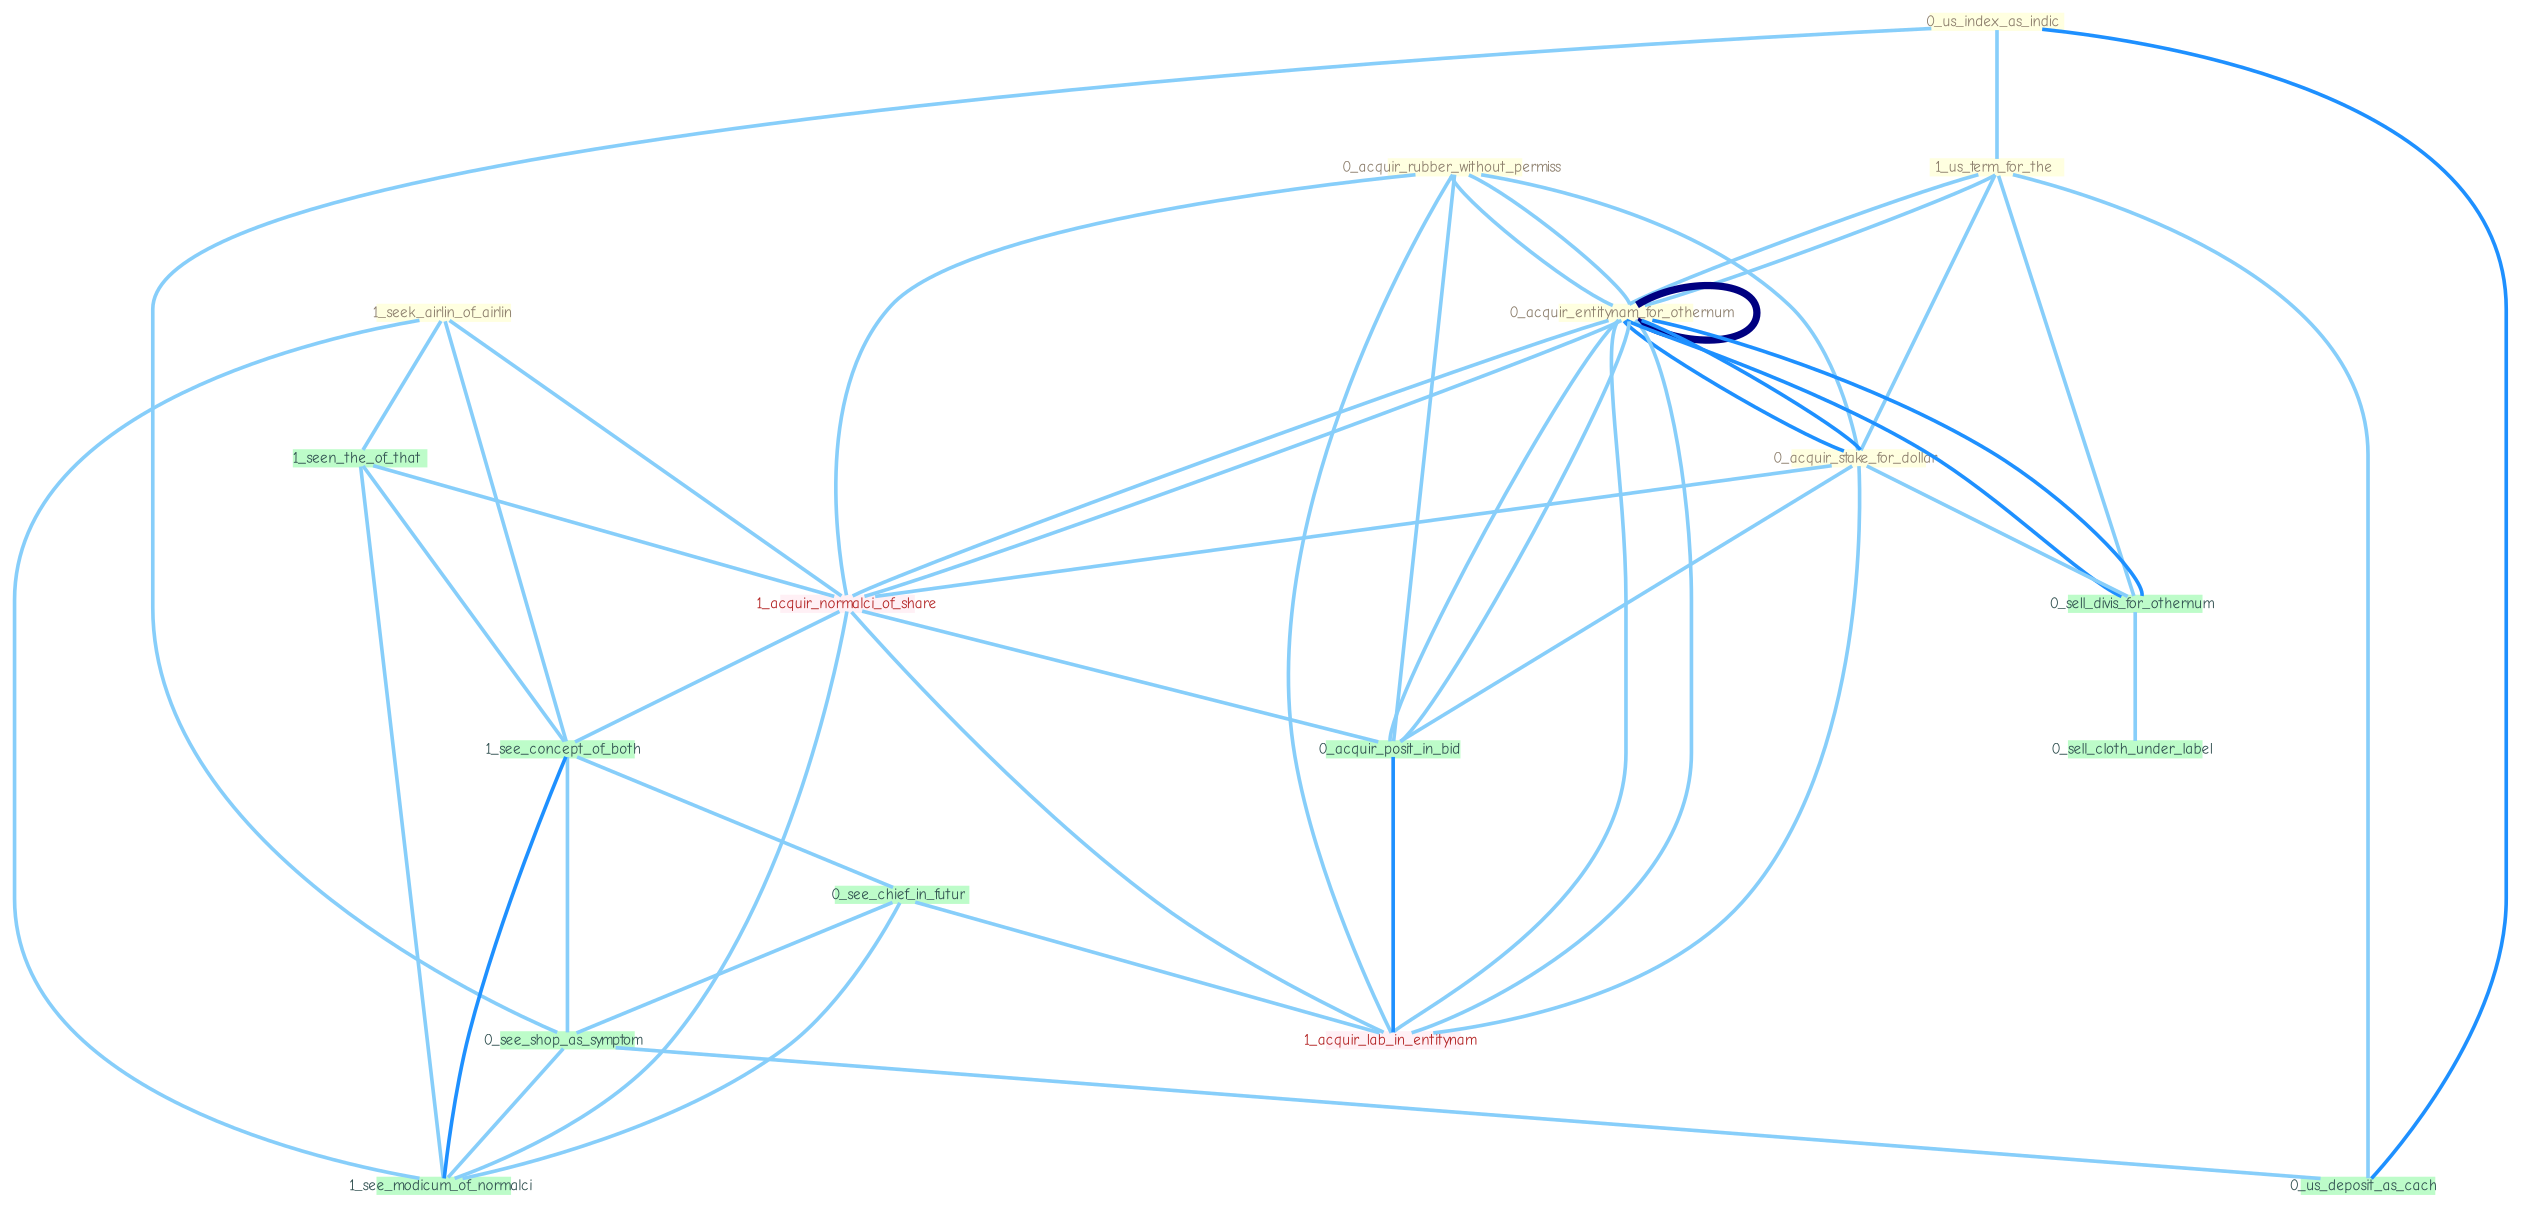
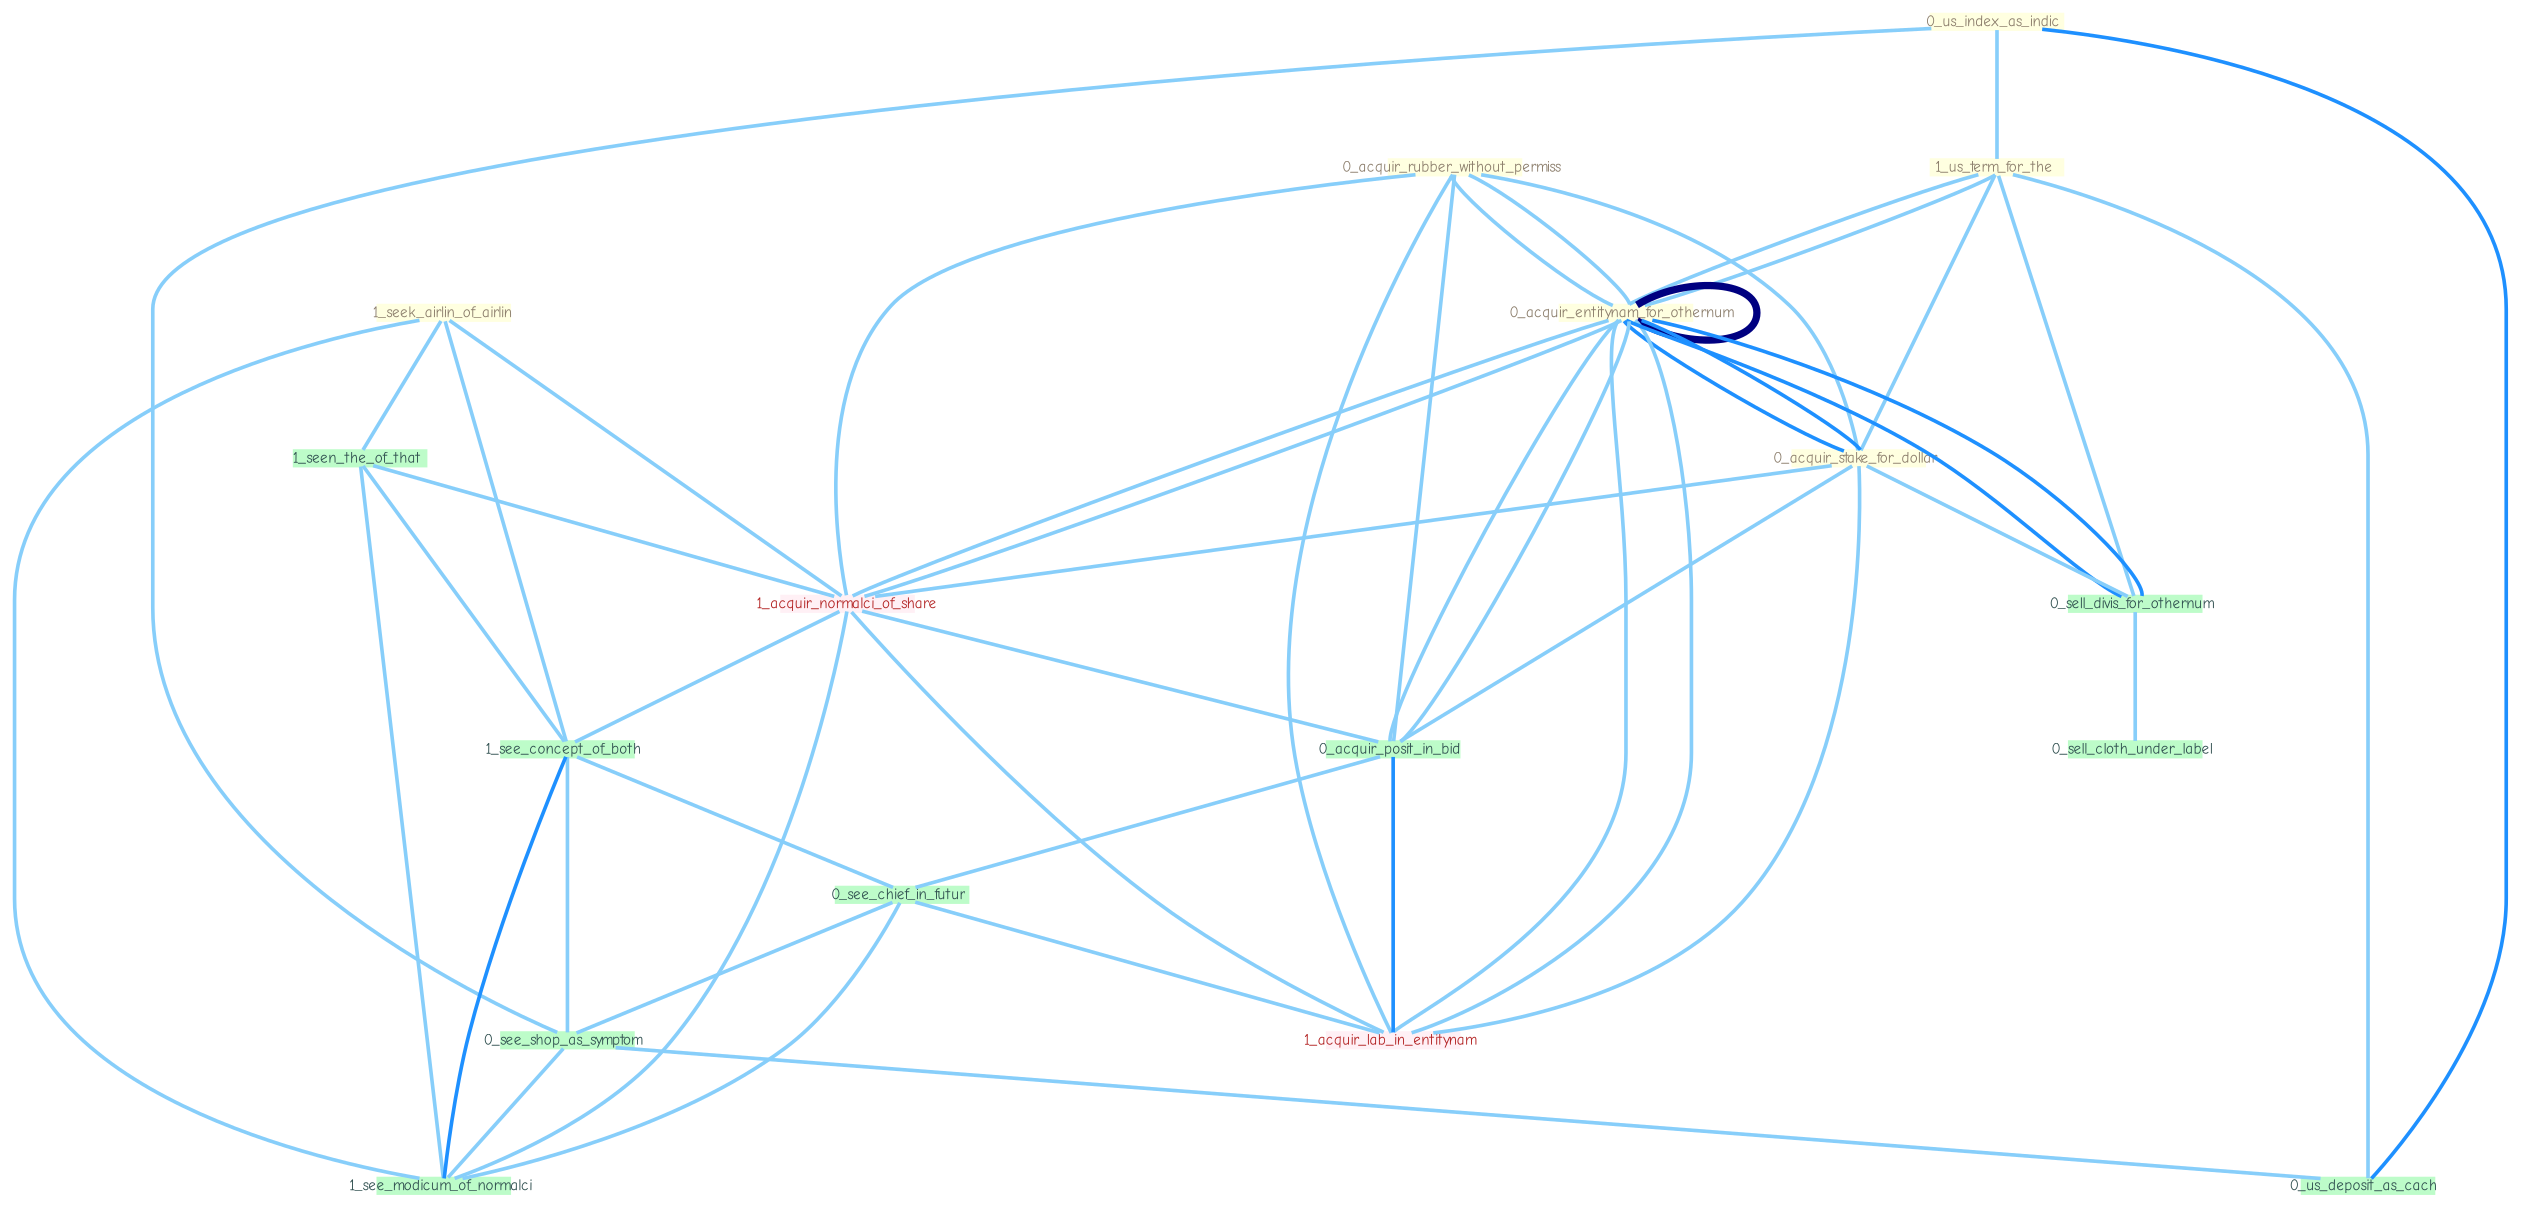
none -> (1148, 822)
